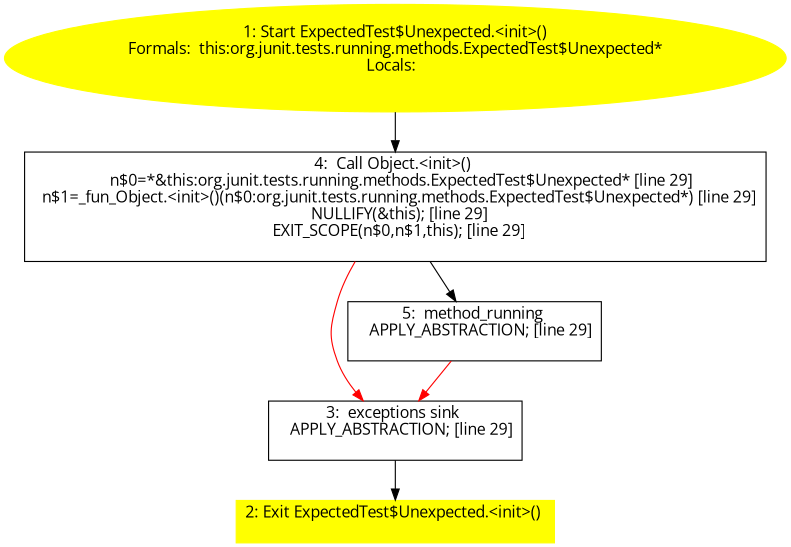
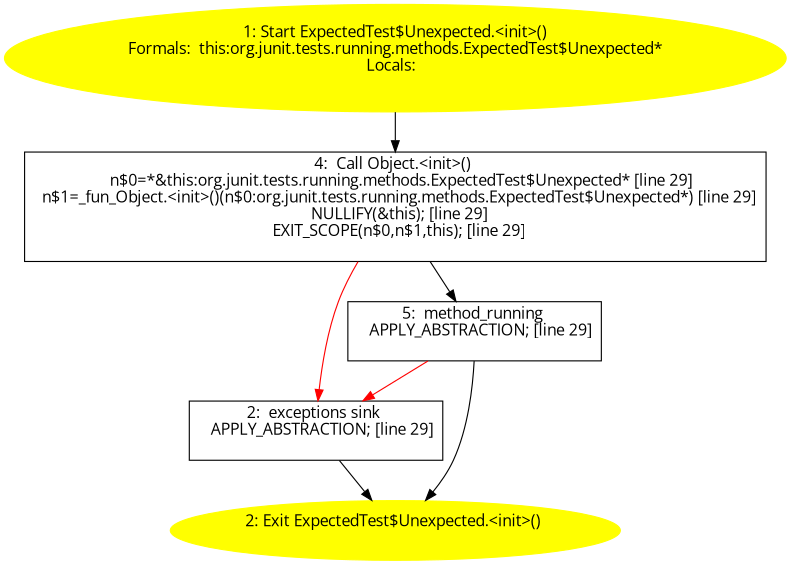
none -> (464, 430)
(395, 431) -> (316, 431)
(395, 522) -> (395, 530)
